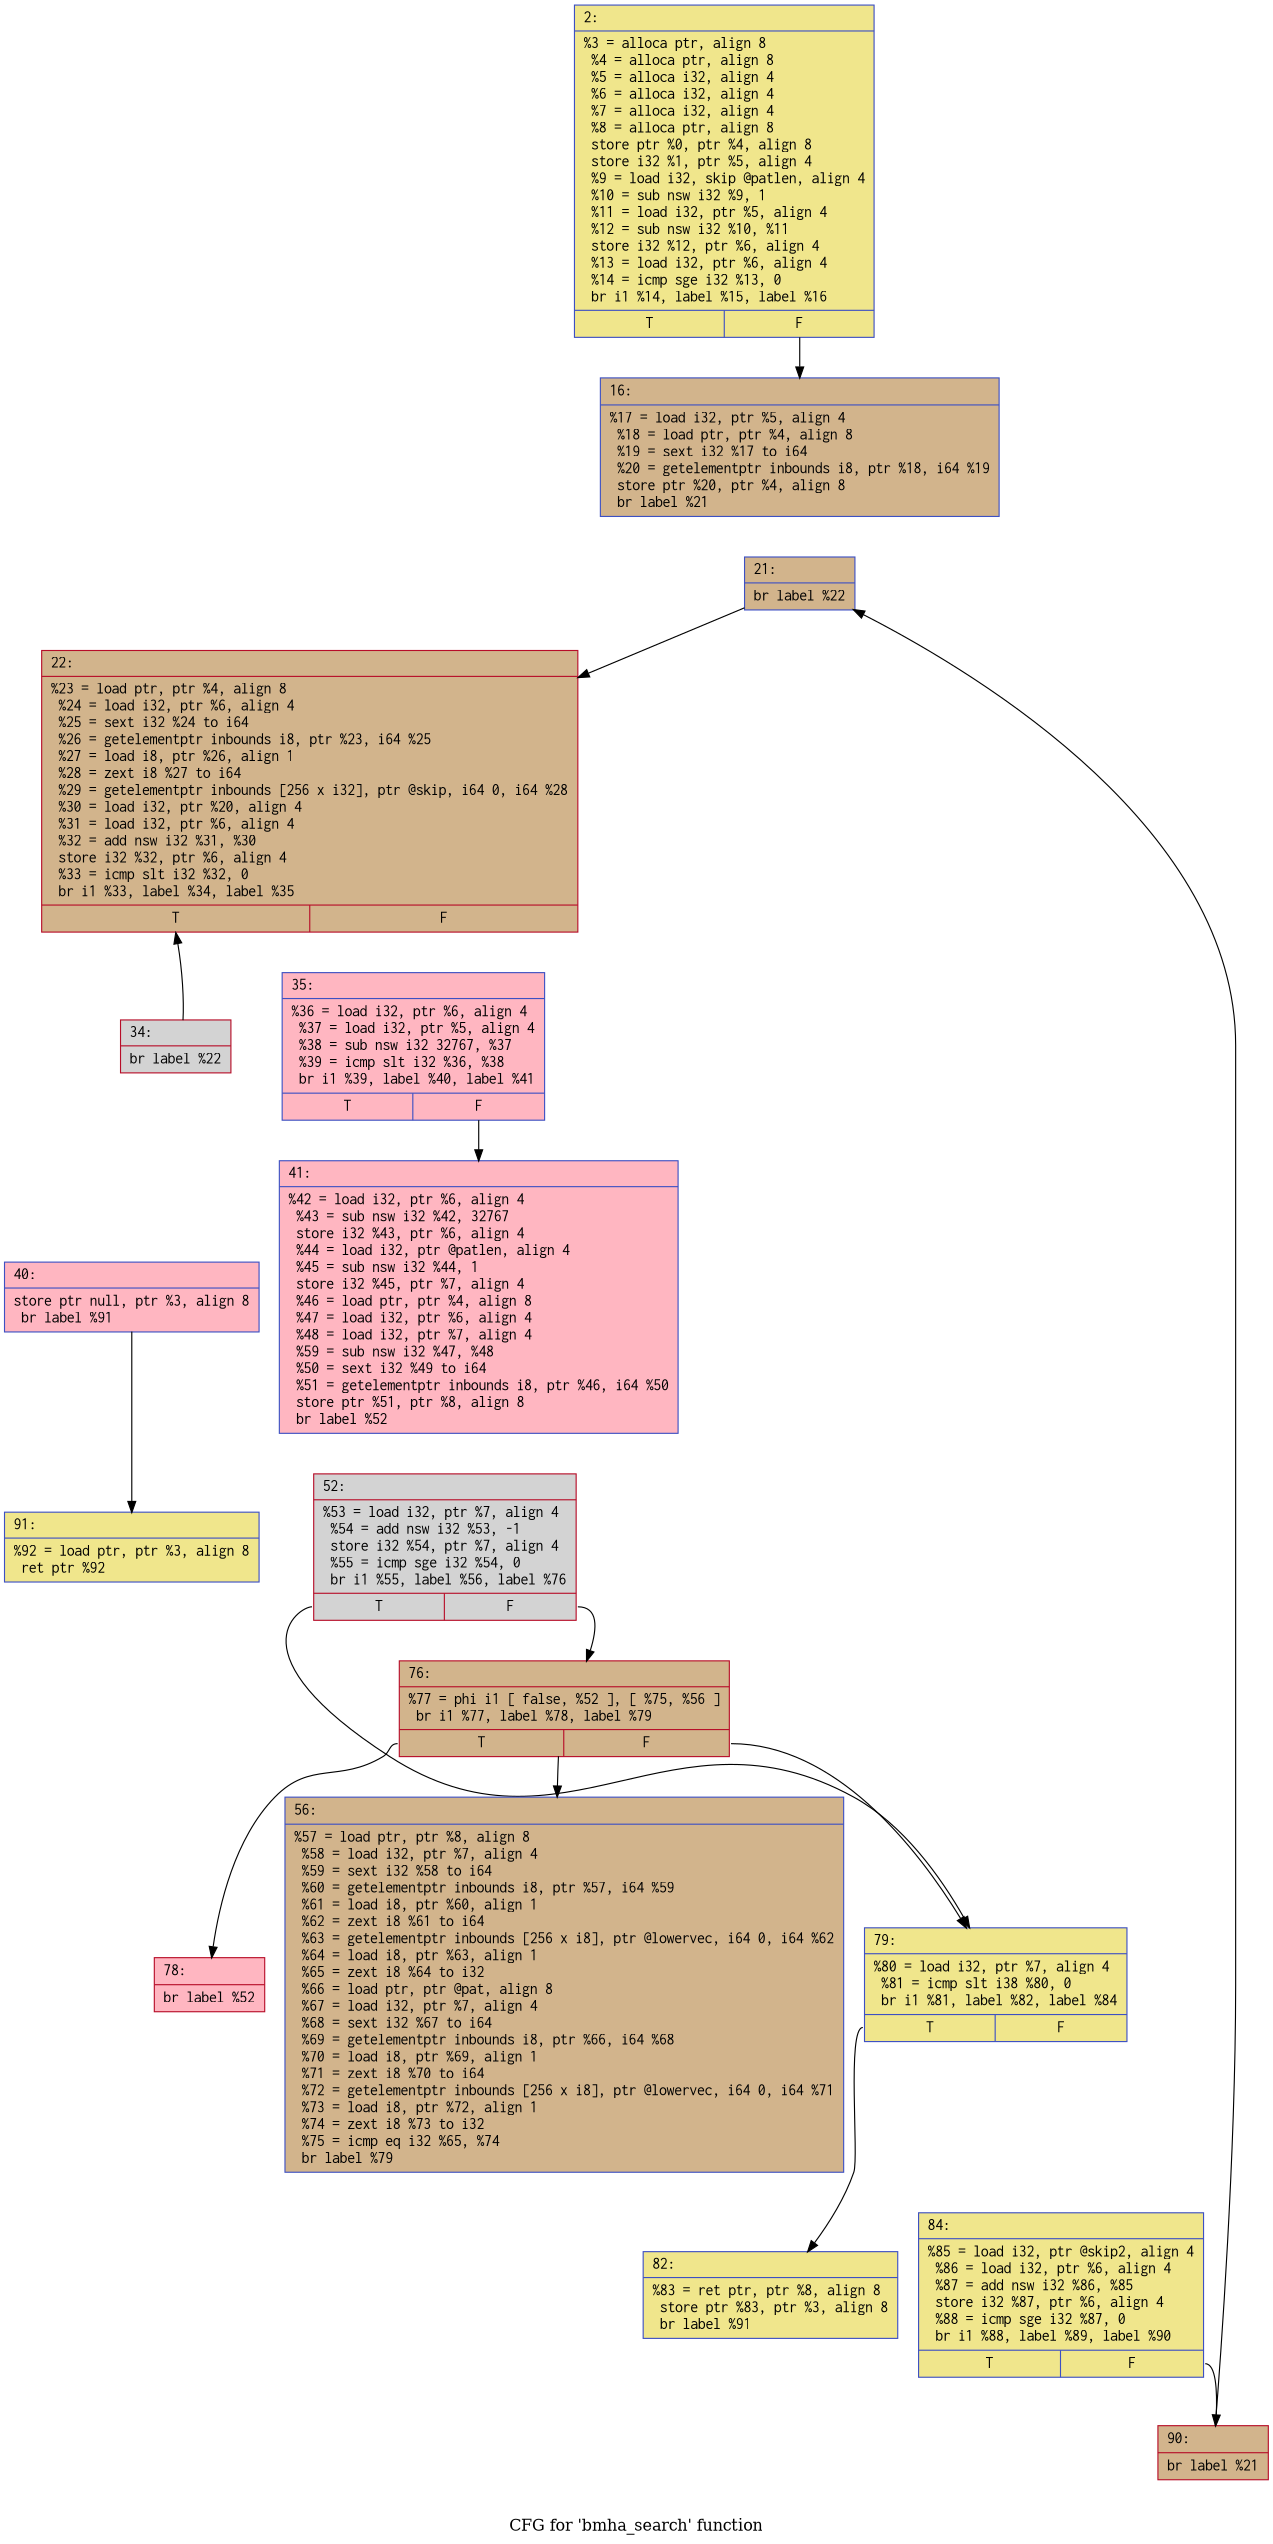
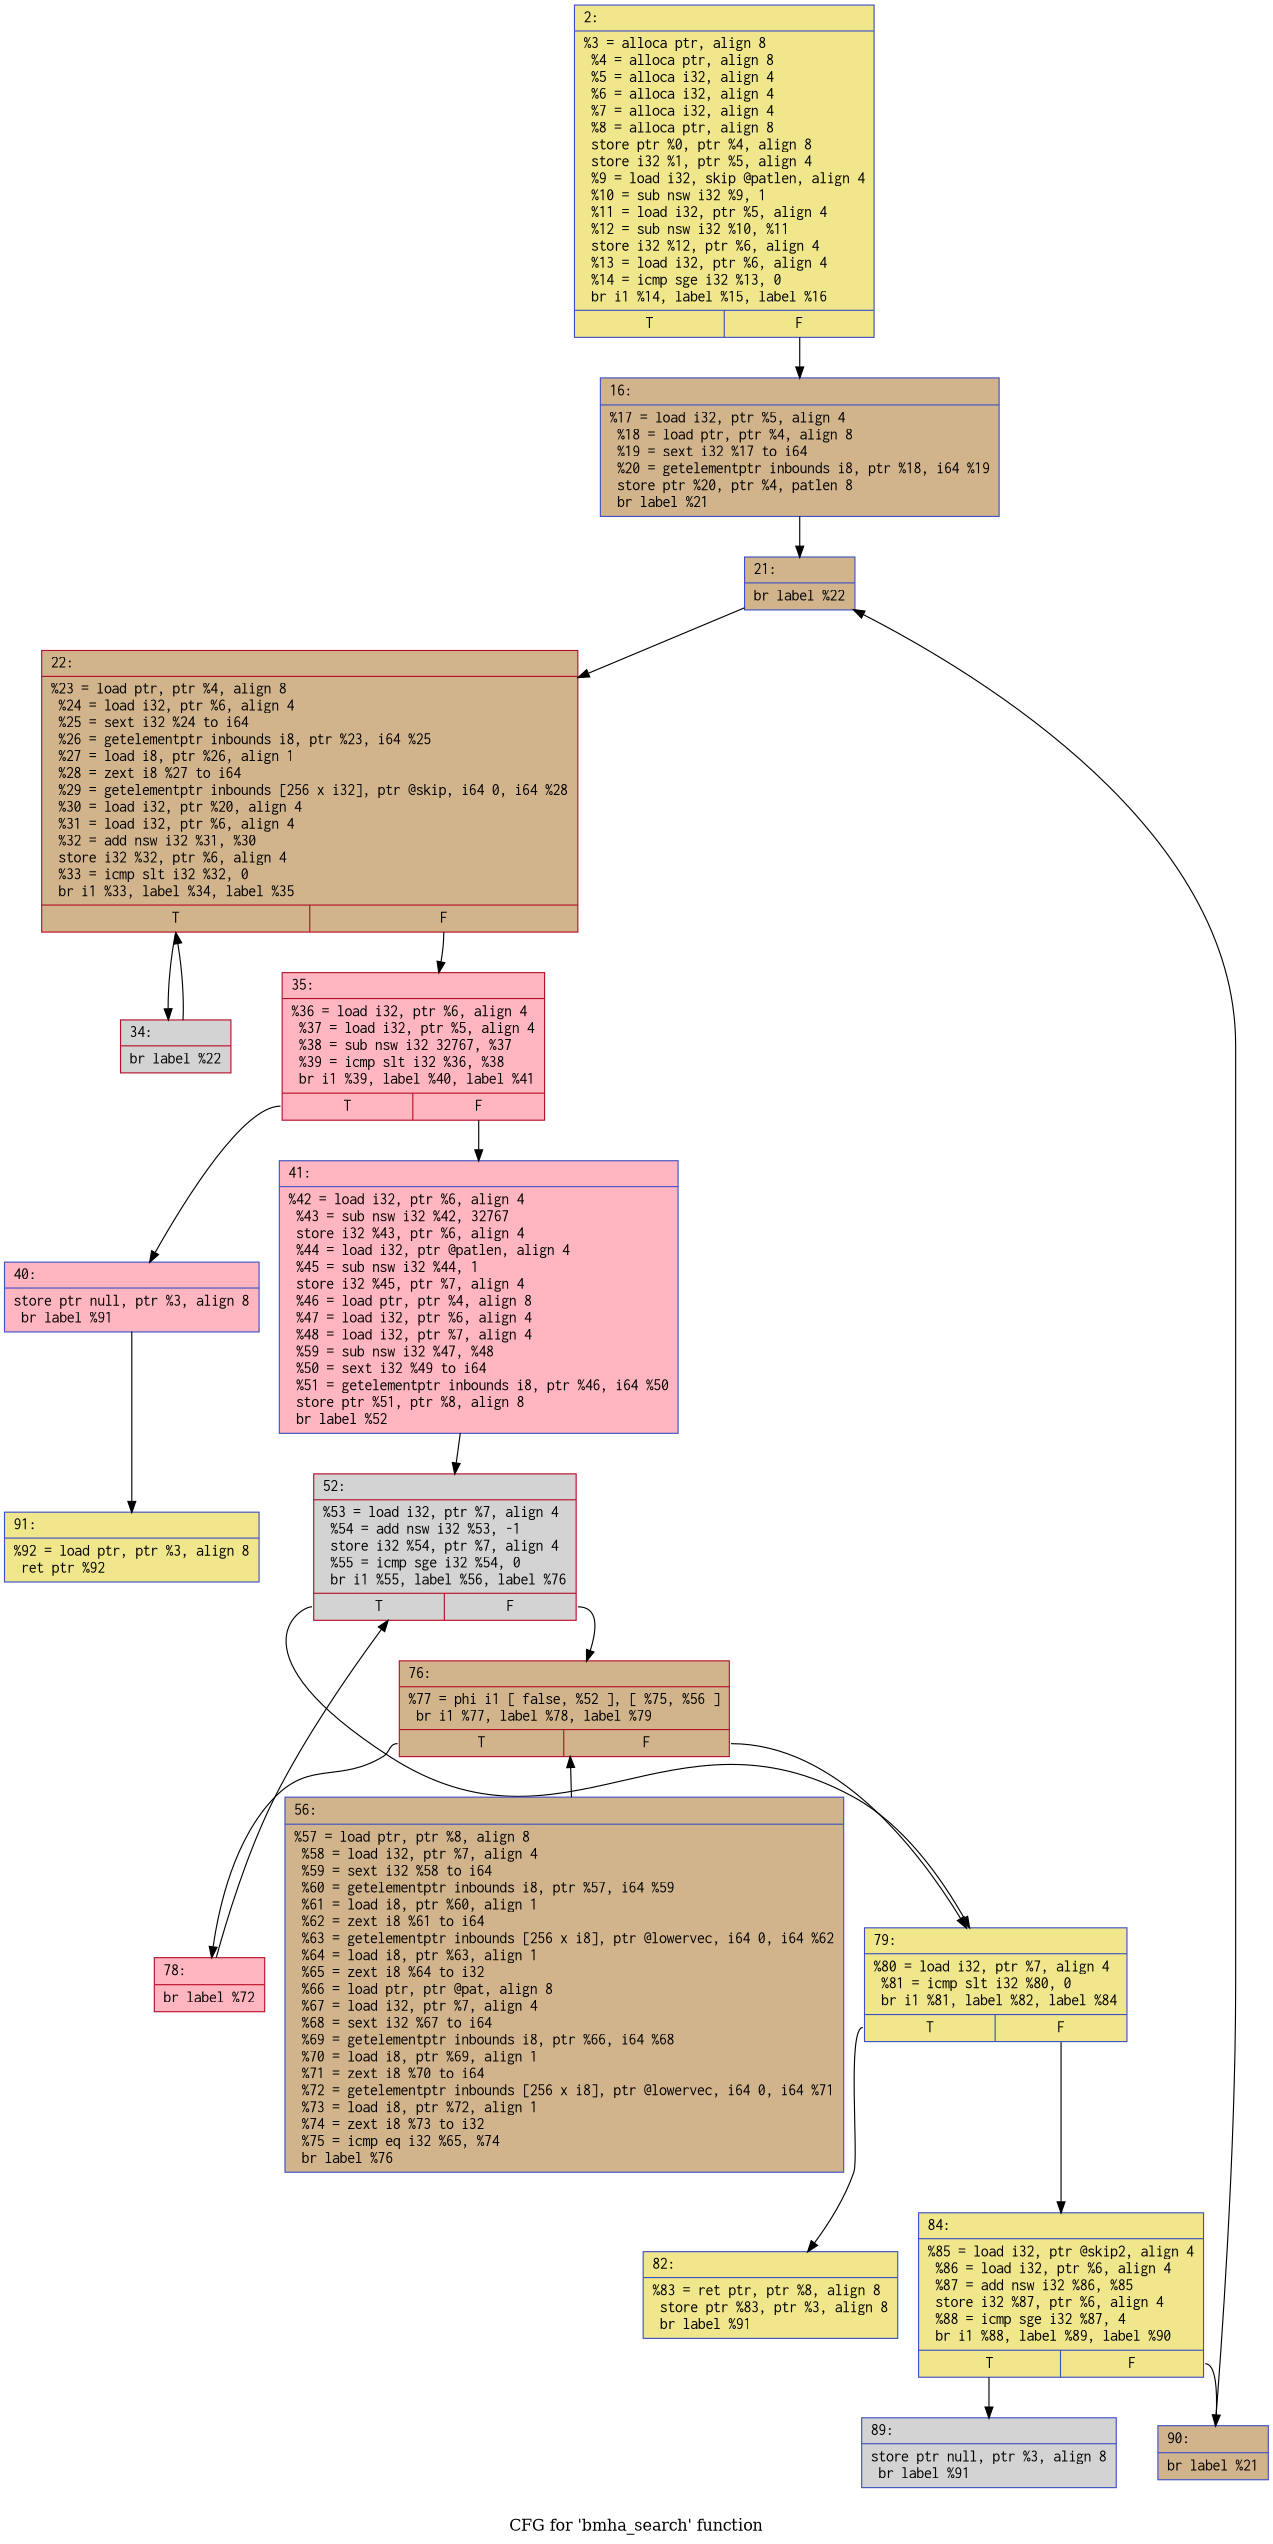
(728, 485) -> (732, 485)
none -> (800, 531)
none -> (443, 947)
none -> (170, 970)
(413, 1046) -> (413, 1046)
none -> (208, 1169)
none -> (458, 1448)
(558, 1771) -> (571, 1782)
none -> (286, 1777)
(973, 1984) -> (973, 1984)
(210, 1998) -> (210, 1998)
none -> (1061, 2122)
(344, 2158) -> (344, 2158)
(1027, 2319) -> (1027, 2319)
none -> (989, 2453)
(1213, 2453) -> (1213, 2453)
